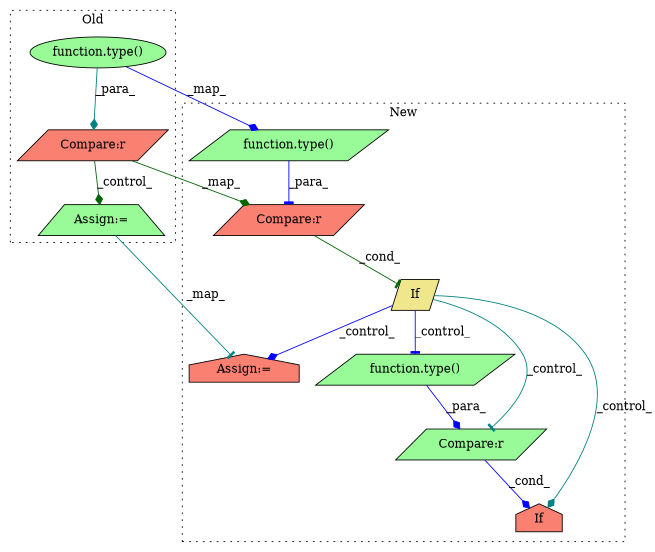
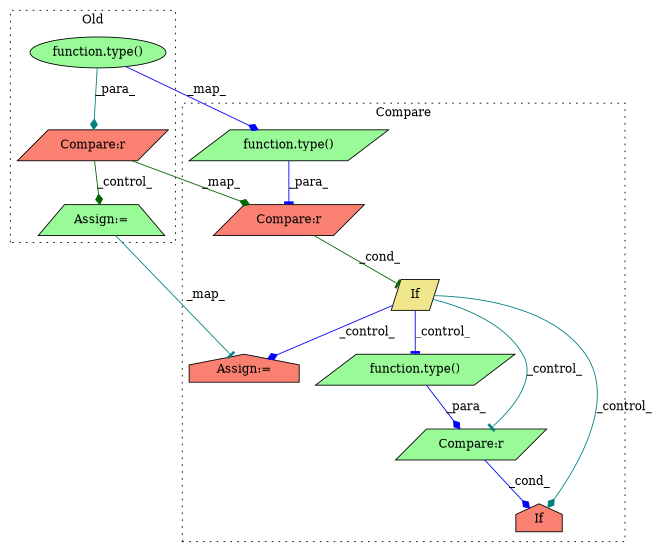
(404, 113) -> (404, 113)
